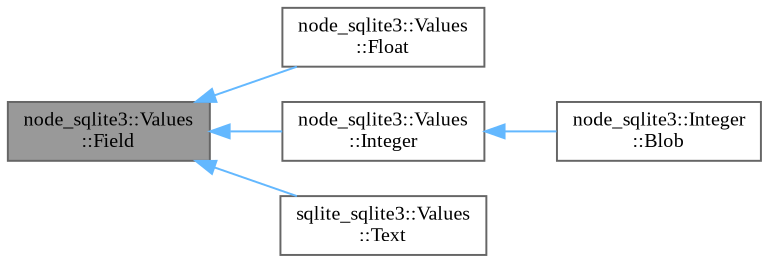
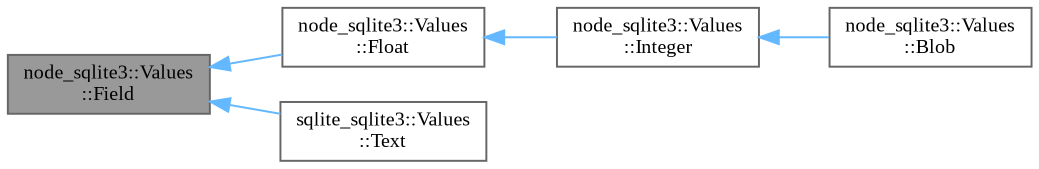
(256, 131) -> (531, 37)
(659, 131) -> (931, 37)
